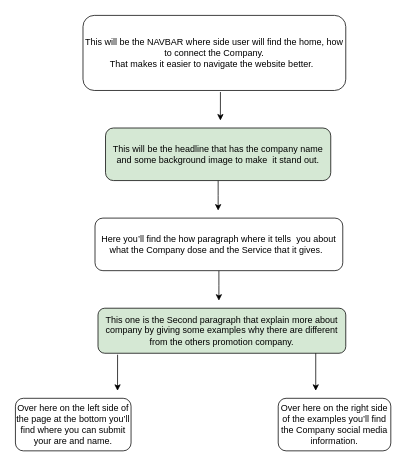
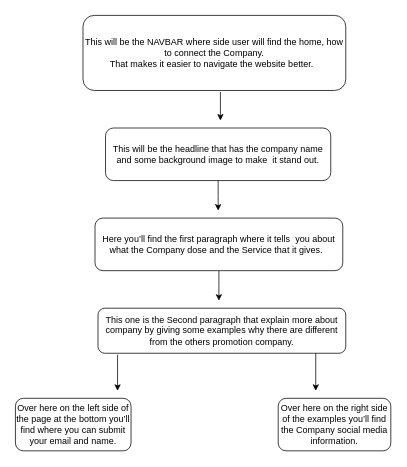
(218, 154) -> (218, 154)
(219, 244) -> (219, 244)
(222, 330) -> (222, 330)
(73, 424) -> (73, 424)
